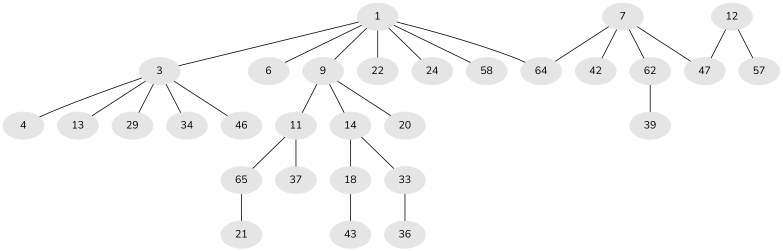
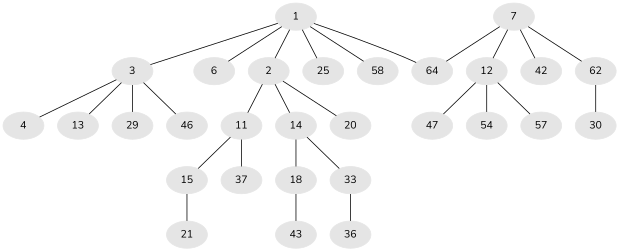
(664, 44) -> (500, 44)
(323, 71) -> (269, 71)
(378, 71) -> (323, 71)
(432, 71) -> none
(187, 126) -> none
none -> (487, 126)
(650, 126) -> (596, 126)
(241, 180) -> (187, 180)
